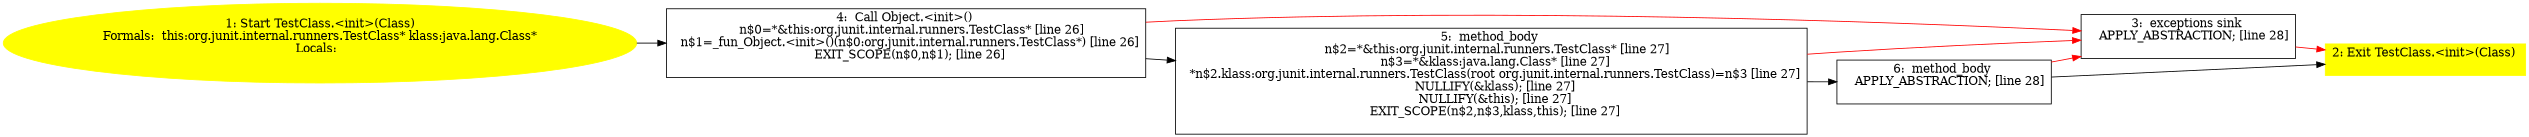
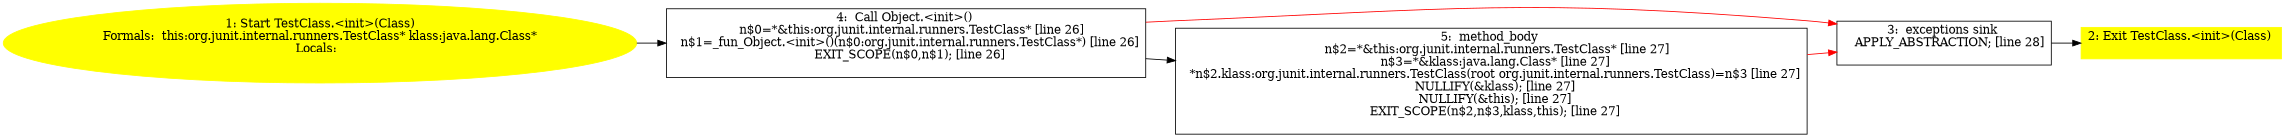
(2306, 48) -> (2062, 43)
(1944, 82) -> none
